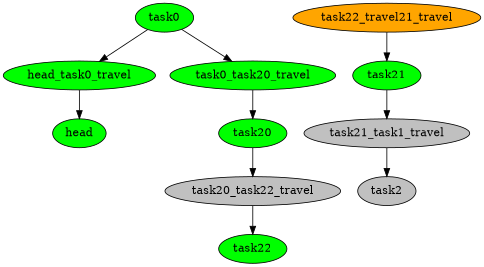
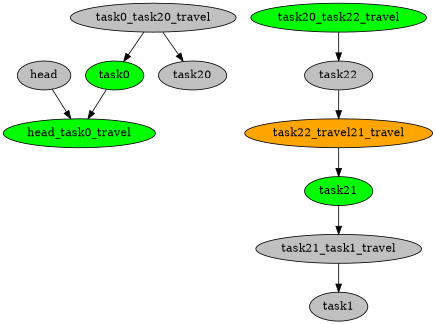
(203, 43) -> (136, 44)
(253, 75) -> (153, 18)
(79, 100) -> (59, 101)
none -> (339, 100)
(79, 133) -> (44, 75)
(253, 133) -> (193, 75)
(253, 158) -> none
(253, 191) -> (339, 18)
(387, 191) -> (339, 307)
(253, 249) -> (339, 75)
